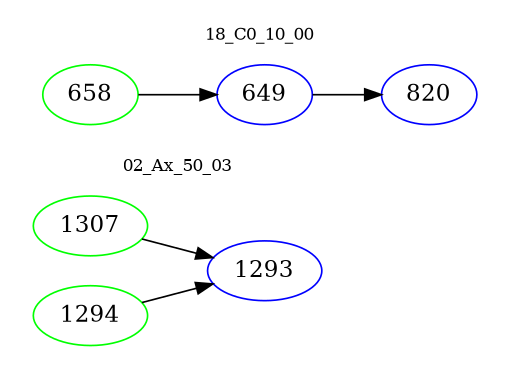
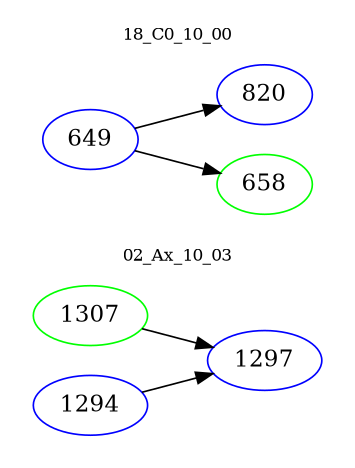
(169, 95) -> (169, 160)
(178, 167) -> (178, 257)
(265, 271) -> (265, 360)
(90, 316) -> (90, 405)
